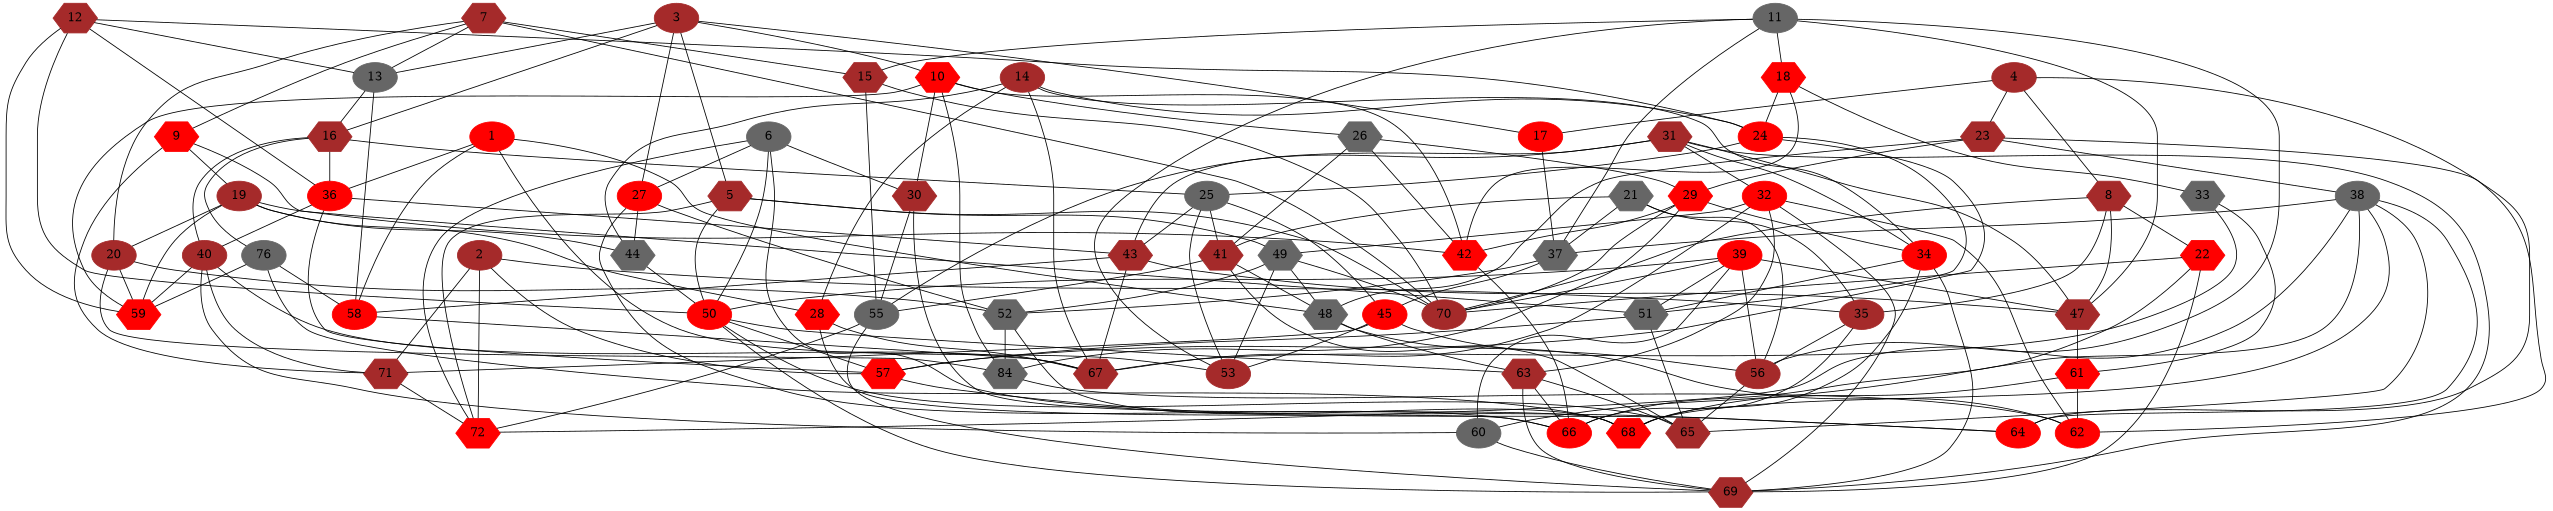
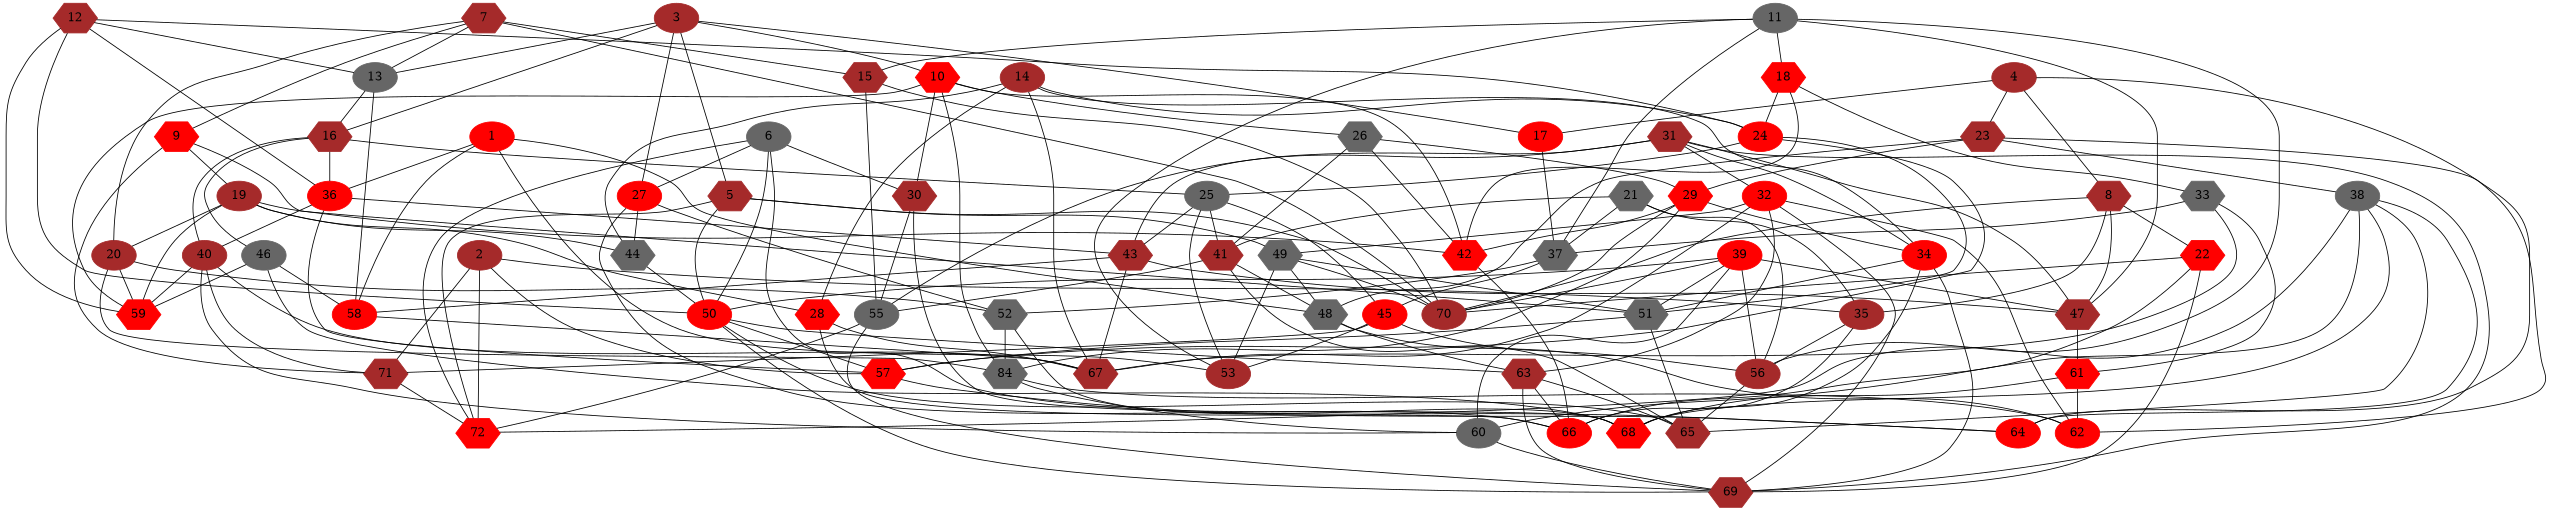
(1956, 227) -> (1865, 232)
(264, 255) -> (264, 255)
(1147, 295) -> (1463, 285)
none -> (1259, 423)
